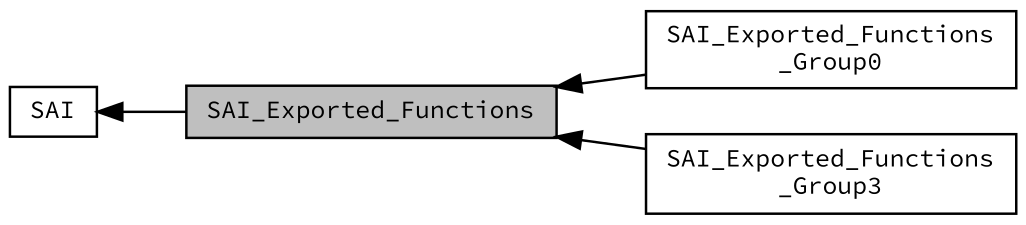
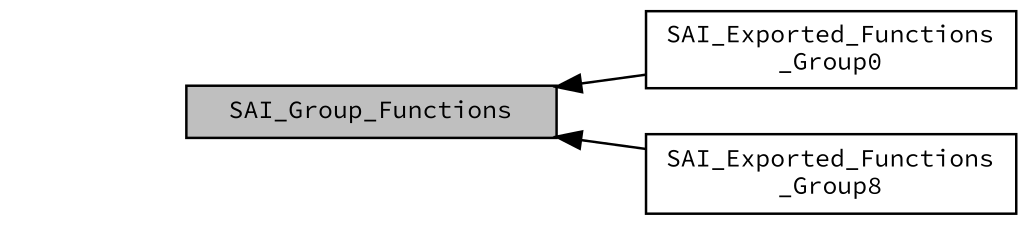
(53, 112) -> none
(371, 112) -> (371, 112)
(831, 174) -> (831, 174)
